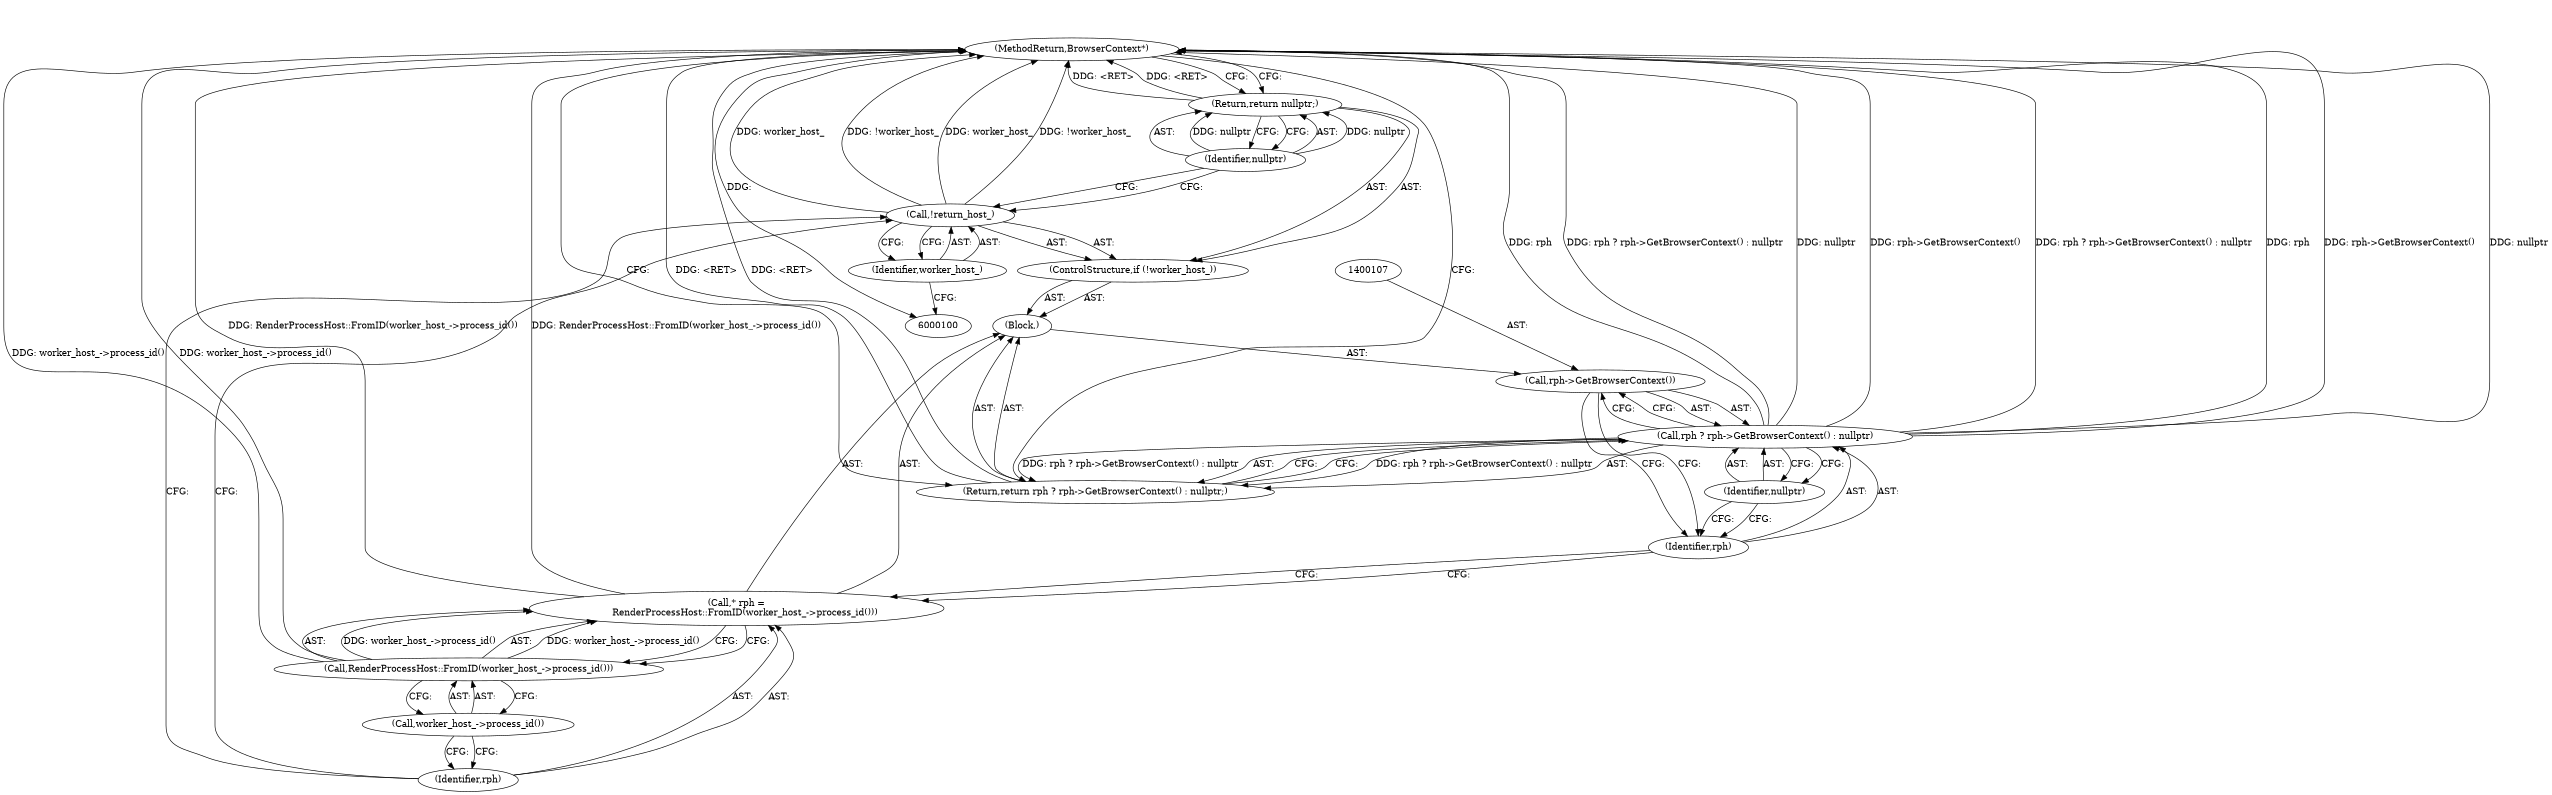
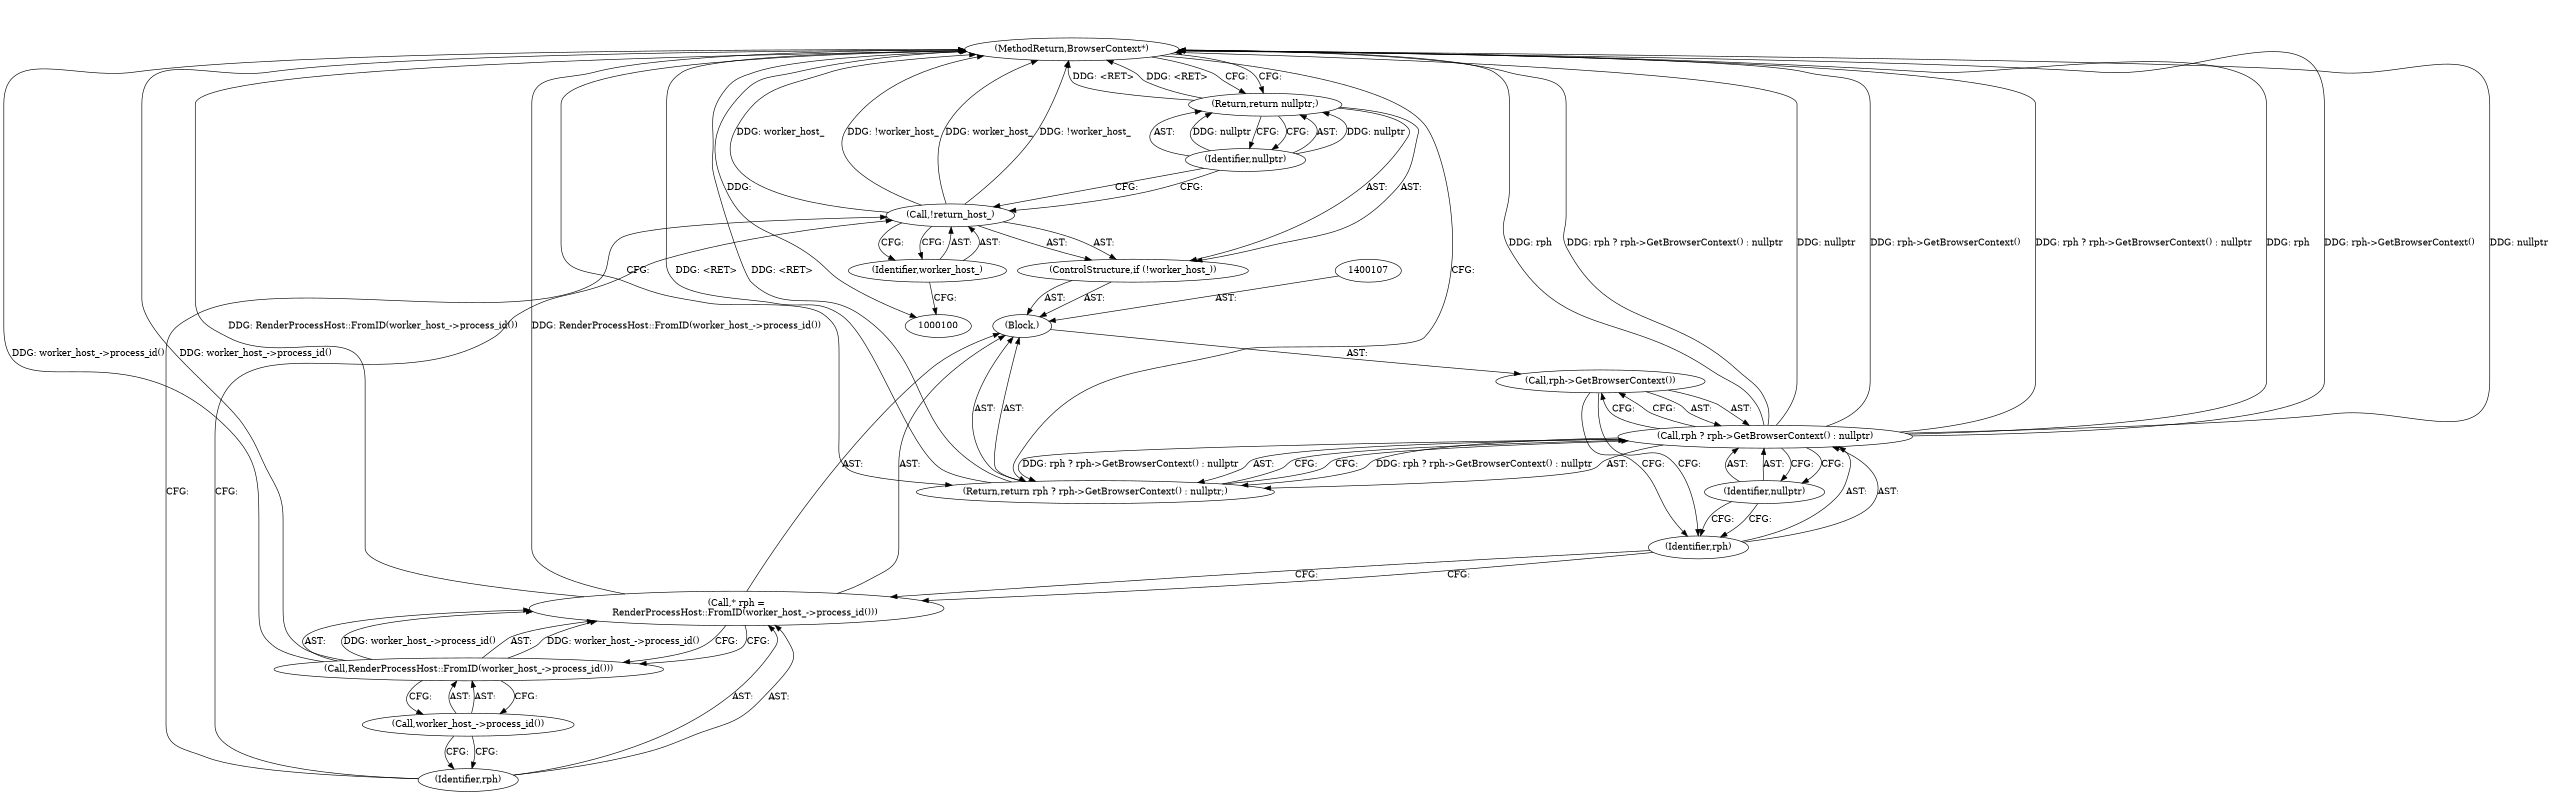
(1480, 324) -> (1197, 298)
(938, 326) -> (938, 326)
